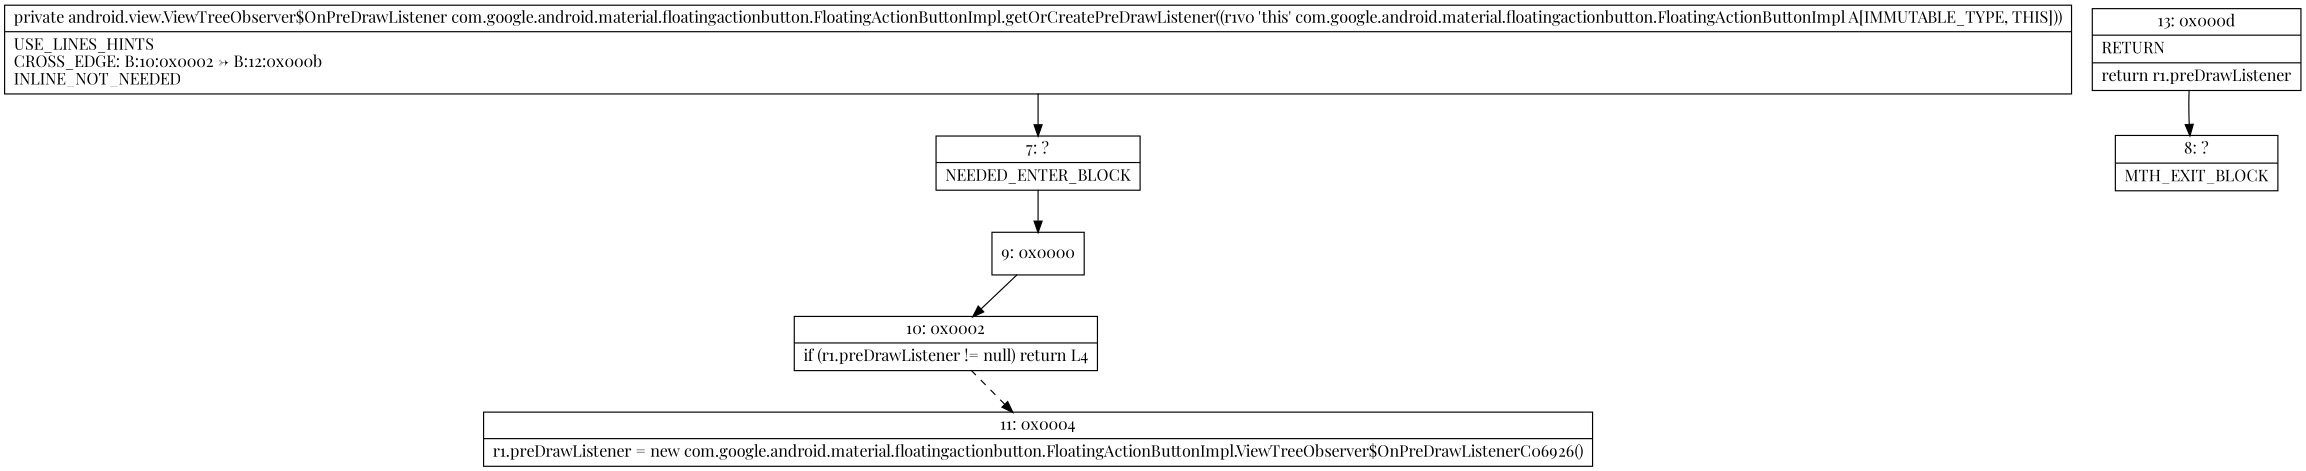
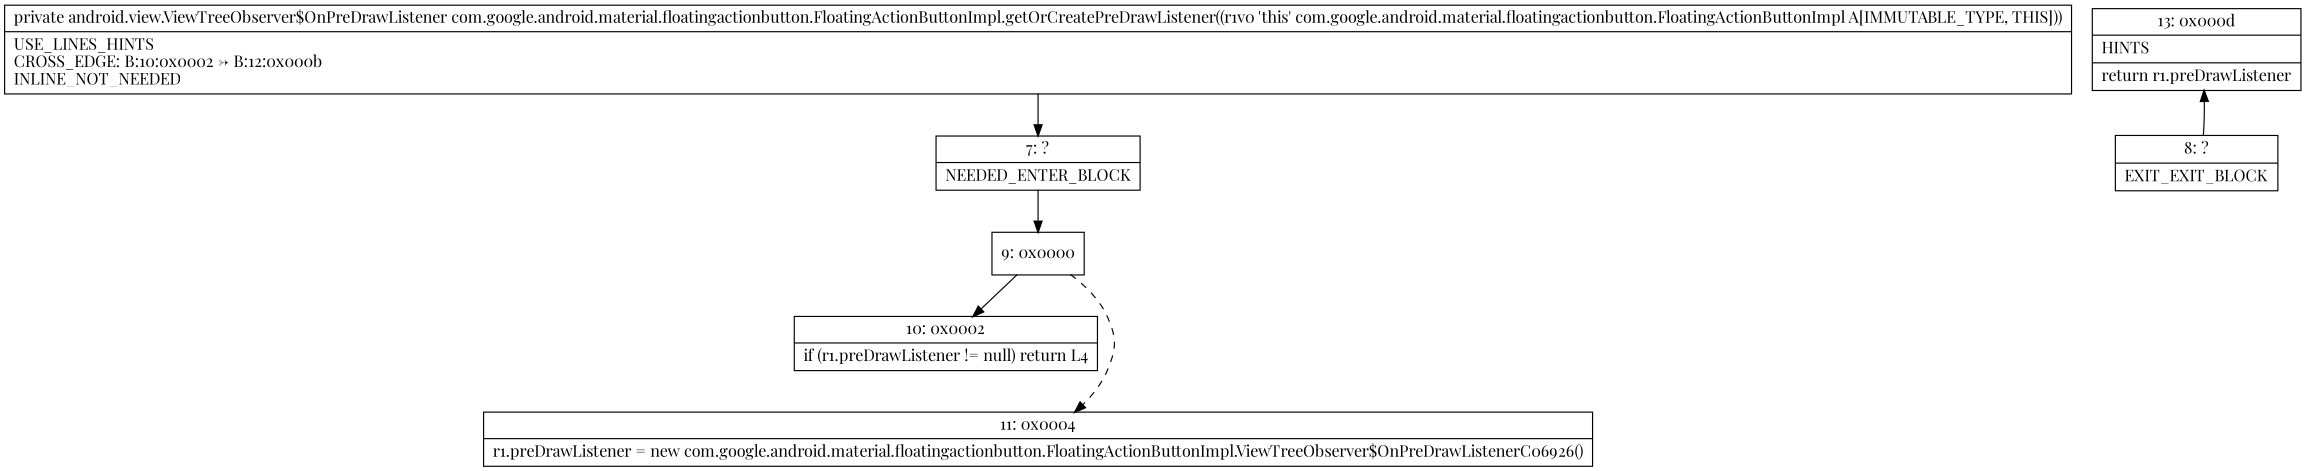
(2133, 48) -> (2126, 48)
(2189, 107) -> (2204, 119)
(2197, 176) -> (2196, 176)
(988, 387) -> (1114, 336)
